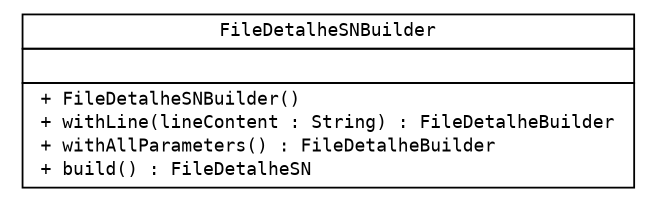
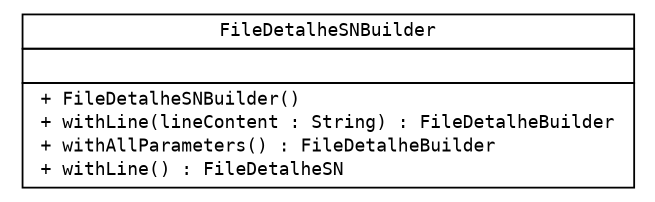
(177, 170) -> (193, 170)
